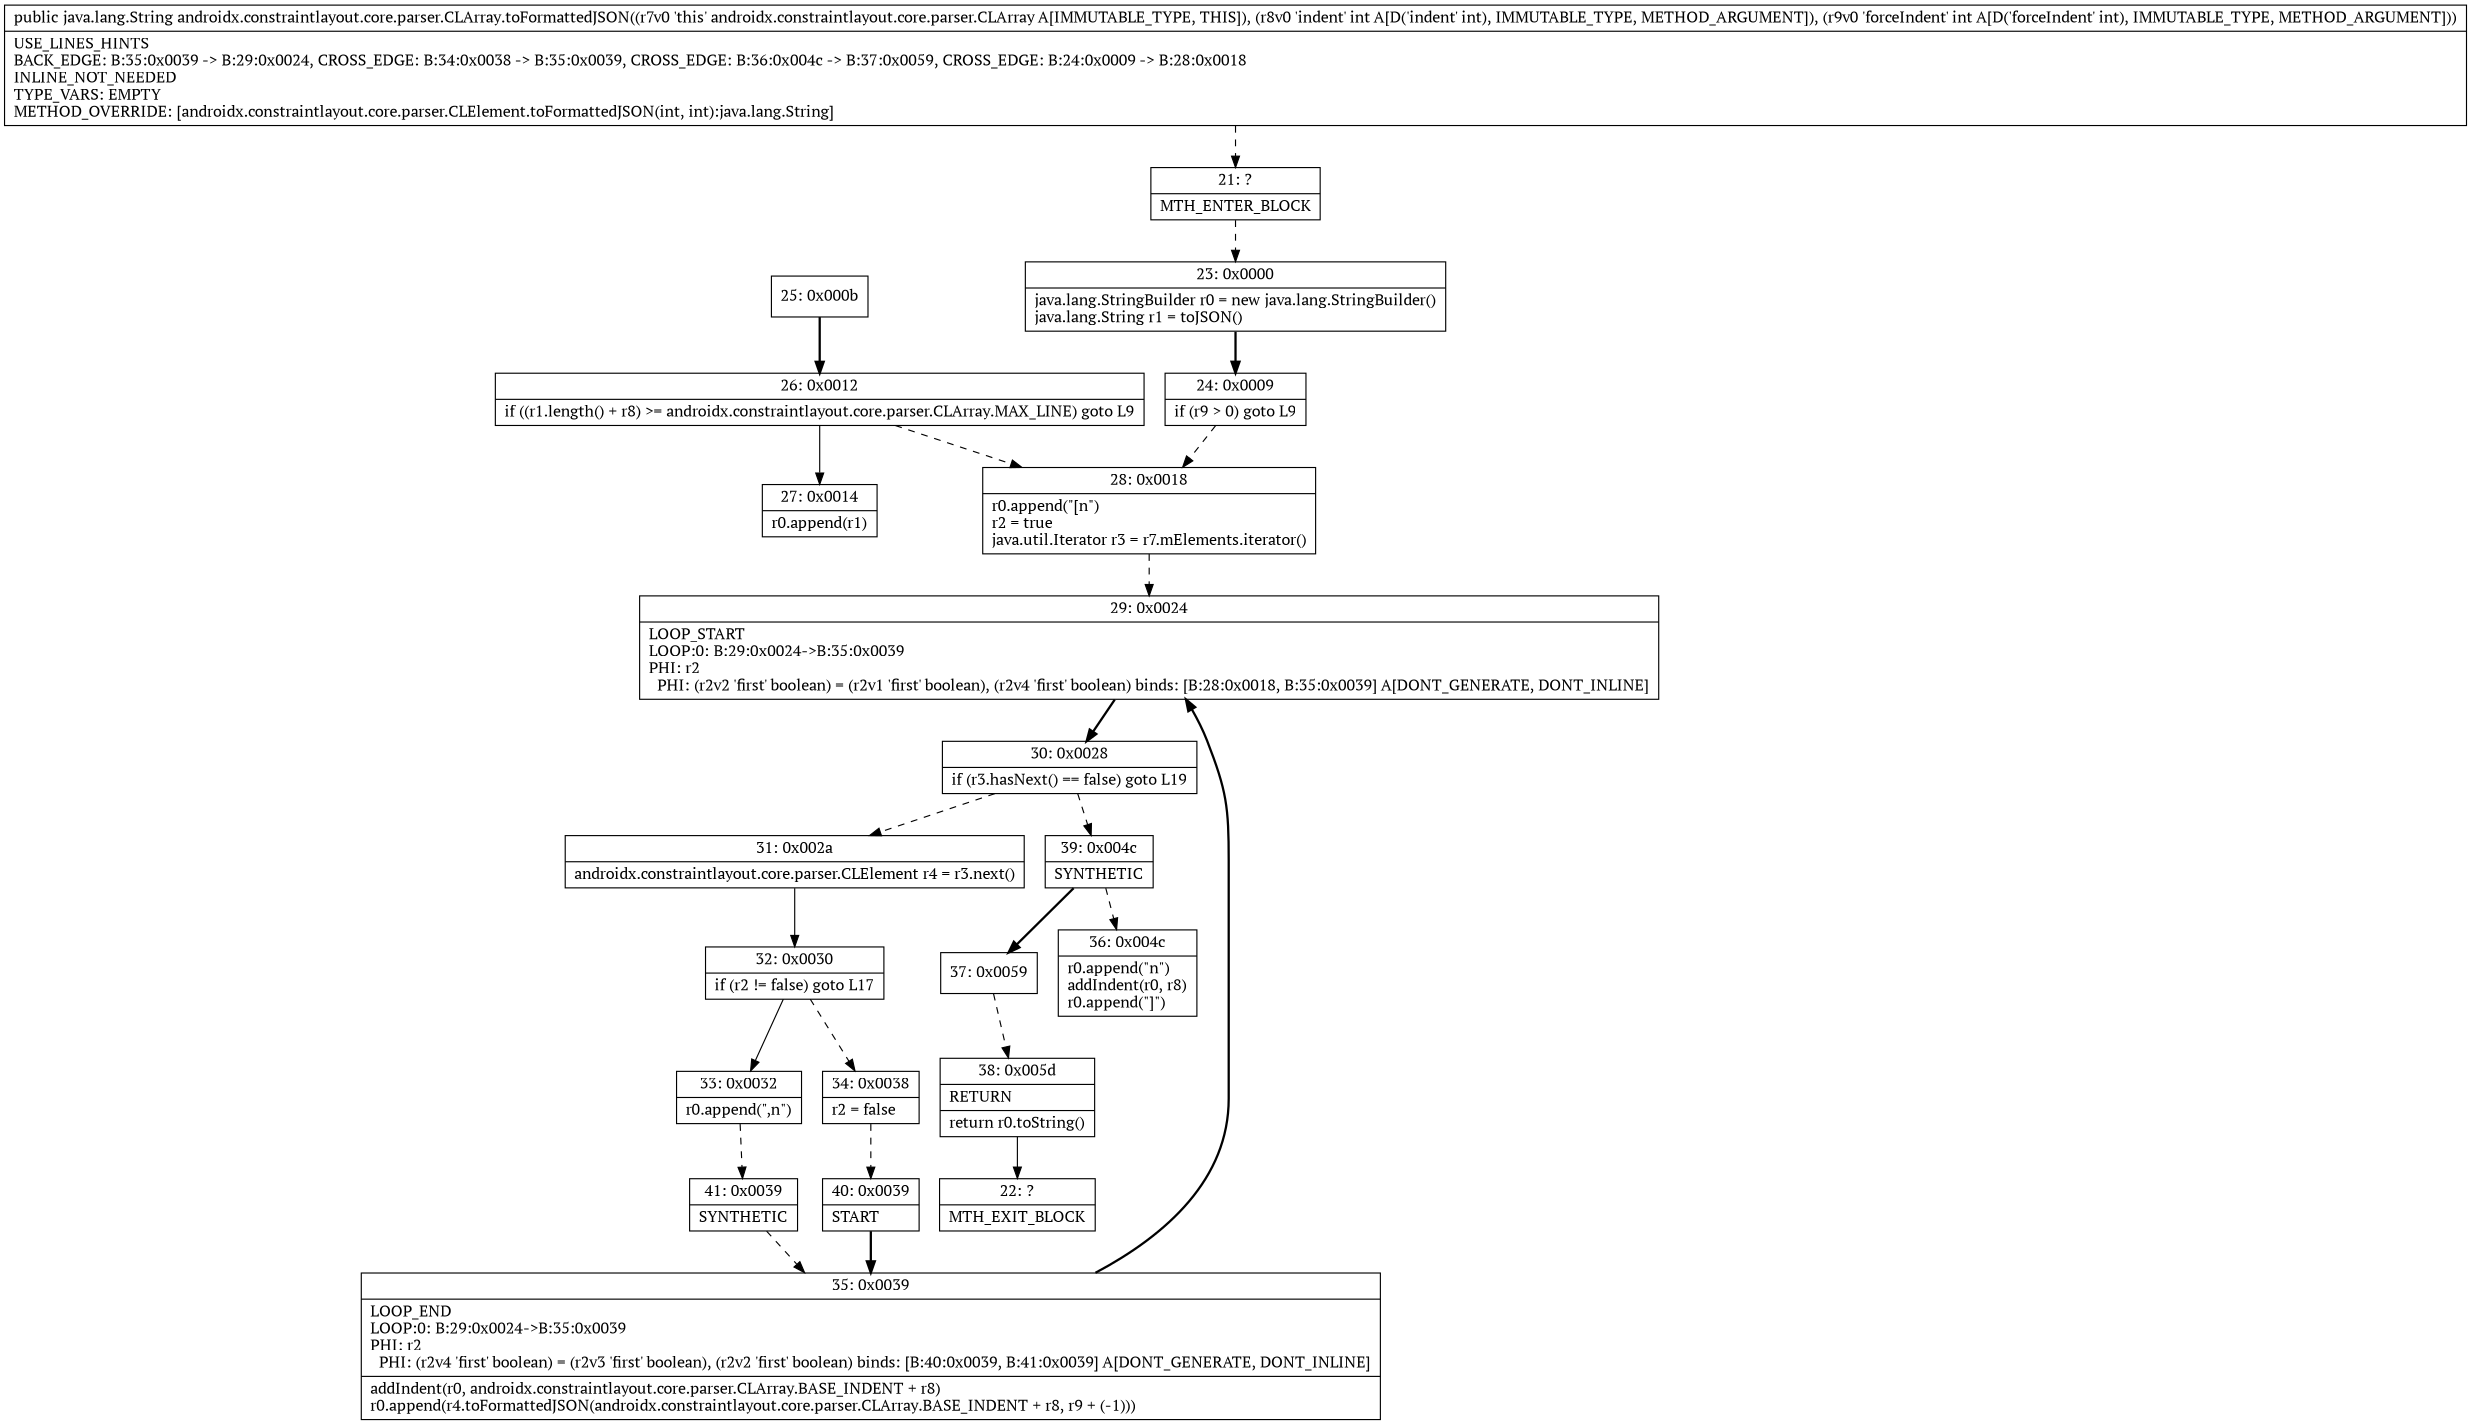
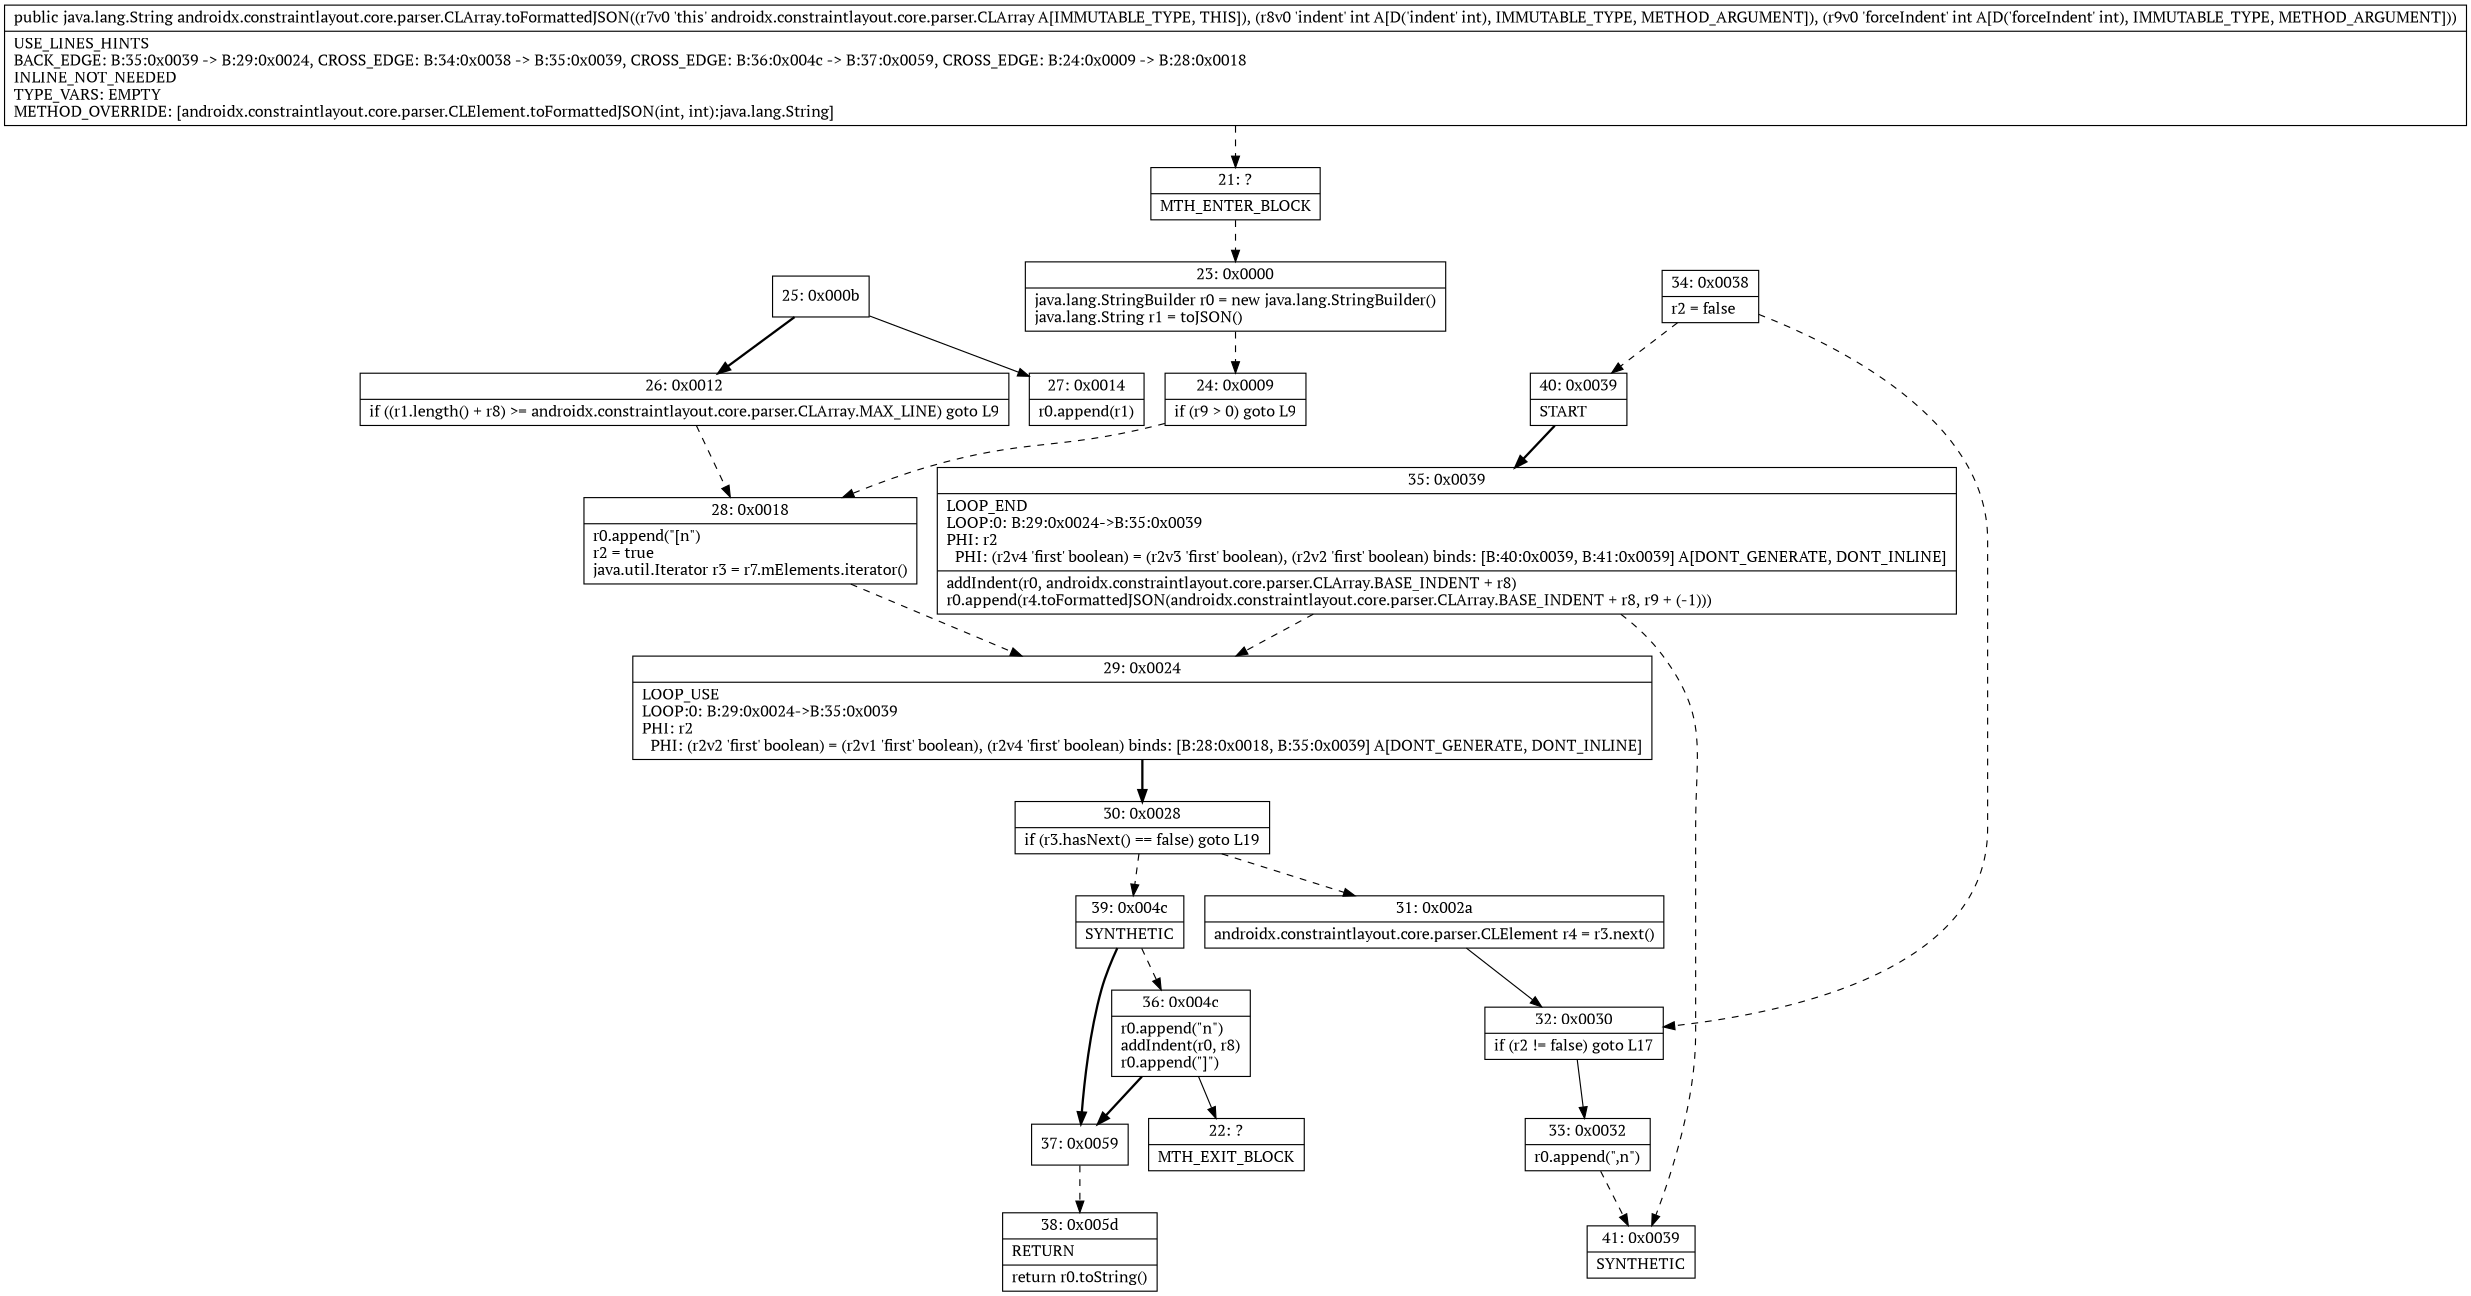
(1236, 347) -> (1236, 347)
(820, 449) -> (944, 344)
(697, 635) -> (681, 695)
(1229, 1016) -> (1280, 632)
(830, 1030) -> (1988, 716)
none -> (1124, 1096)
(1017, 1152) -> (1205, 1092)
(782, 1248) -> (1696, 904)
